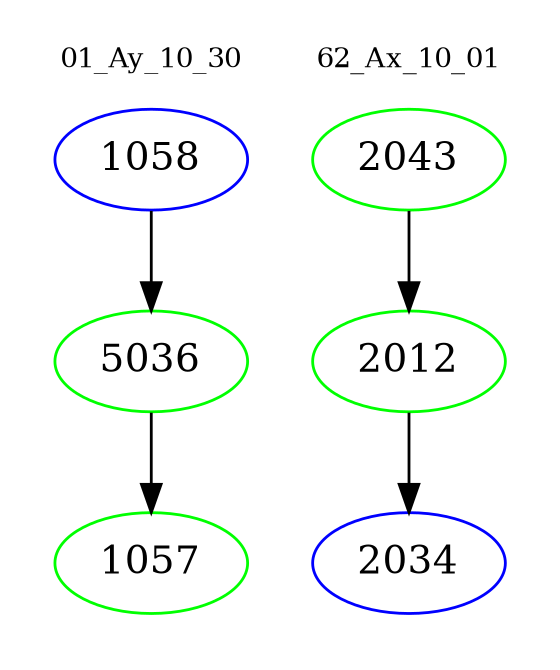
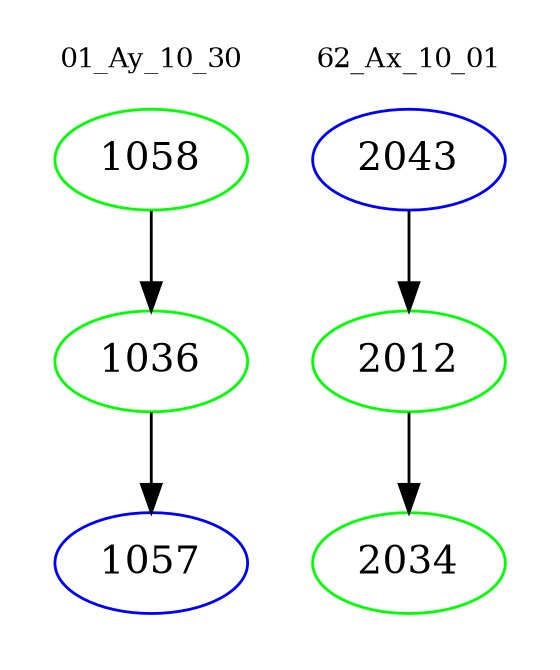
(151, 160) -> (151, 160)
(409, 160) -> (409, 160)
(151, 361) -> (151, 361)
(151, 563) -> (151, 563)
(409, 563) -> (409, 563)
